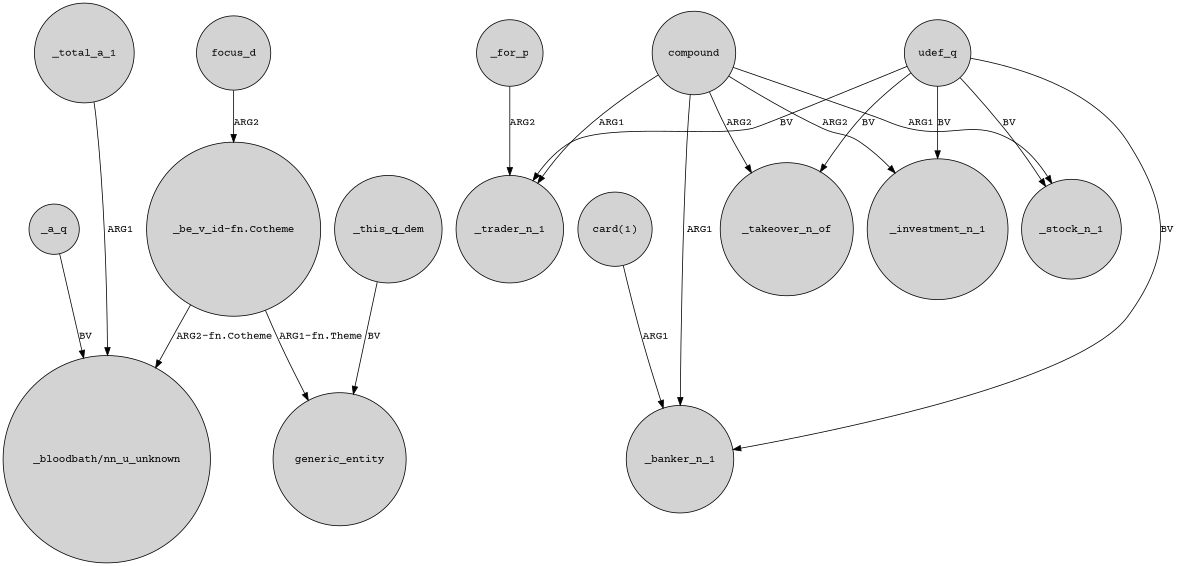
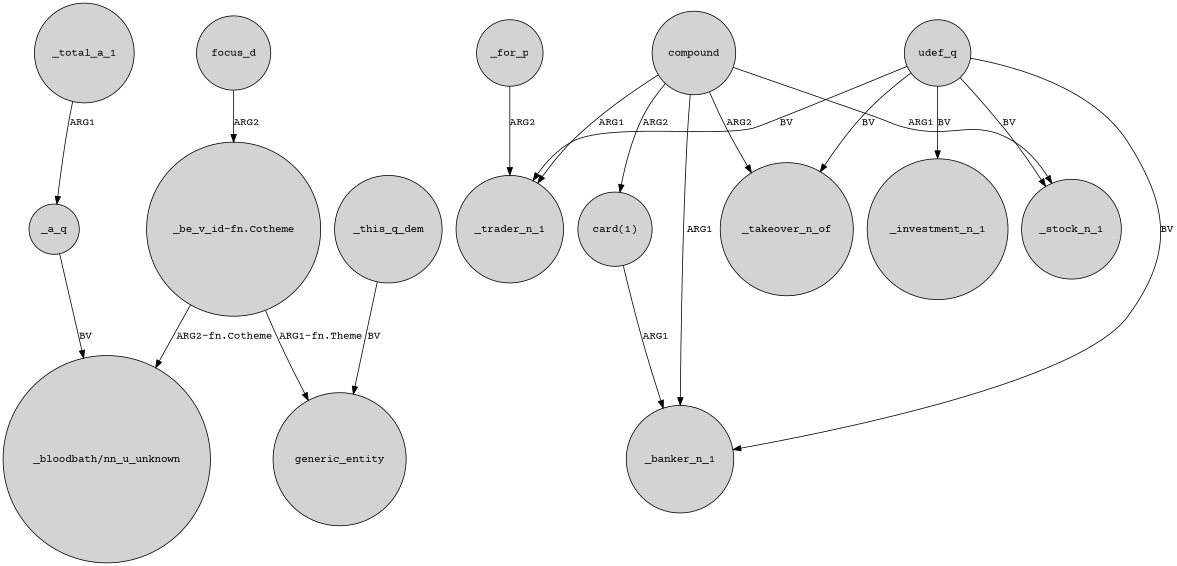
(810, 122) -> (639, 126)
(104, 225) -> (64, 149)
